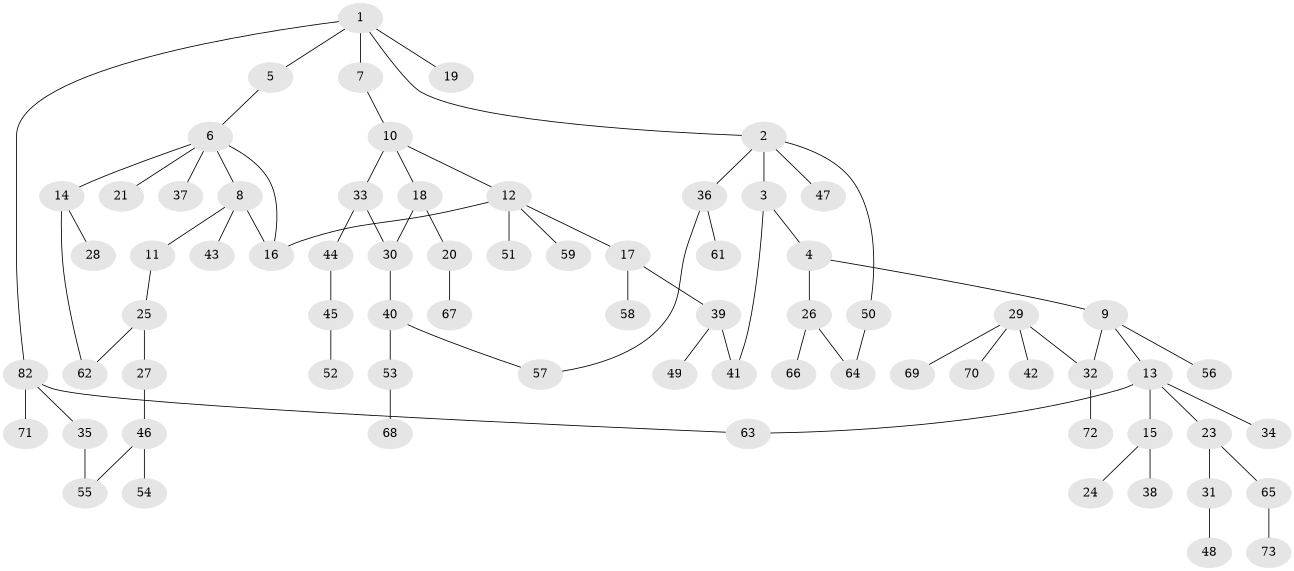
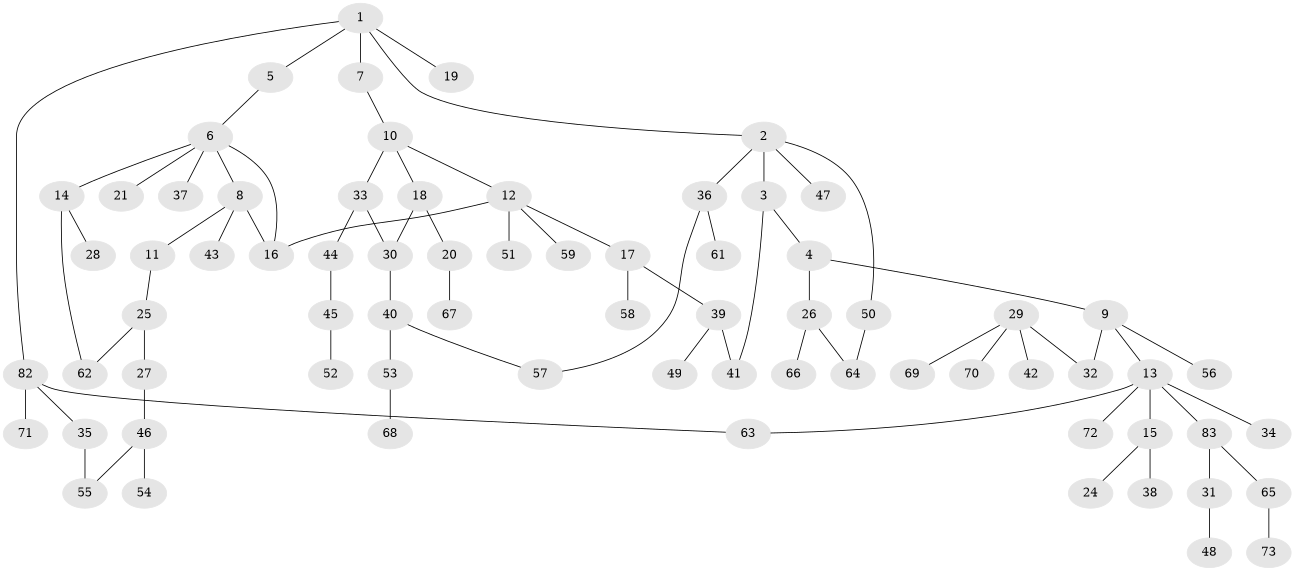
(1091, 404) -> (1120, 404)
(1209, 434) -> (1209, 434)
